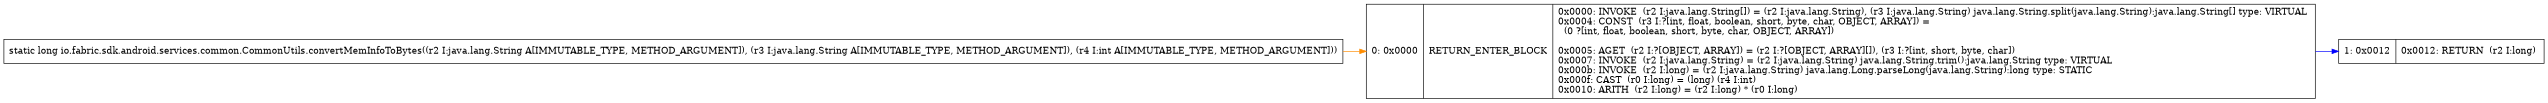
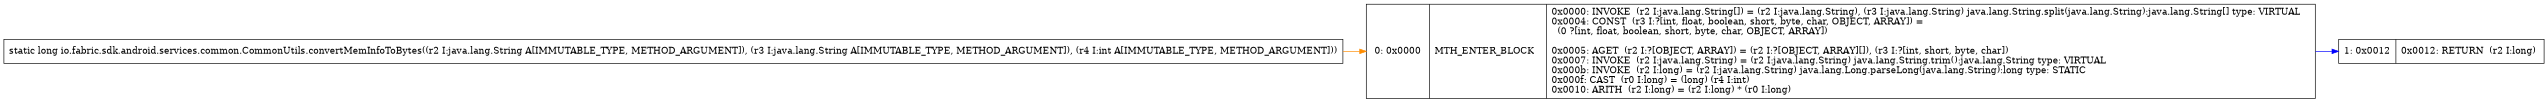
(1488, 51) -> (1485, 51)
